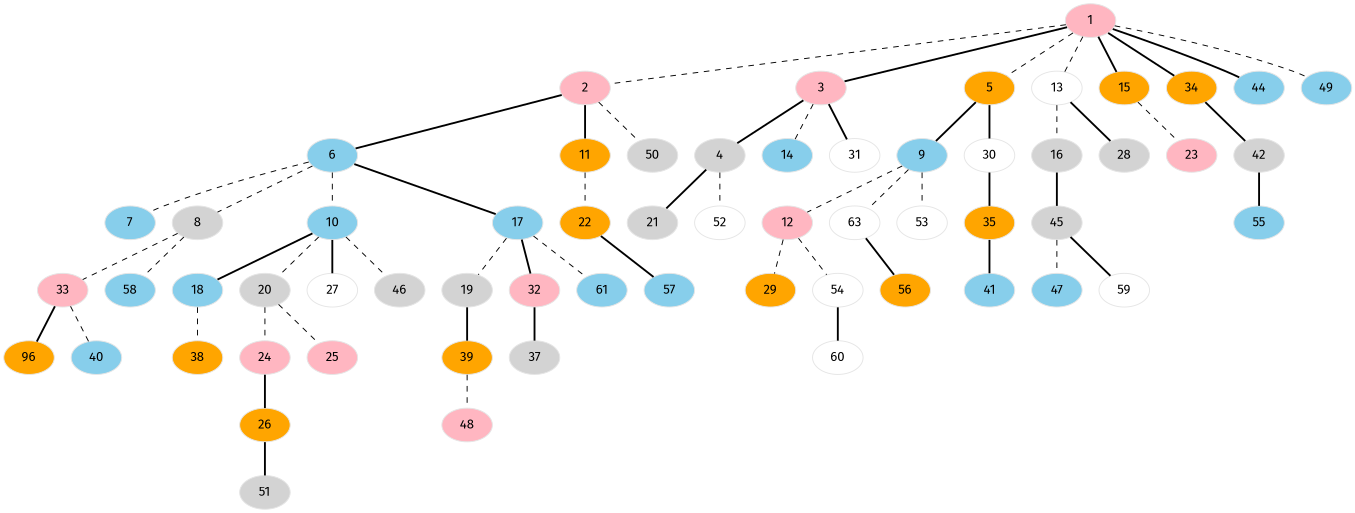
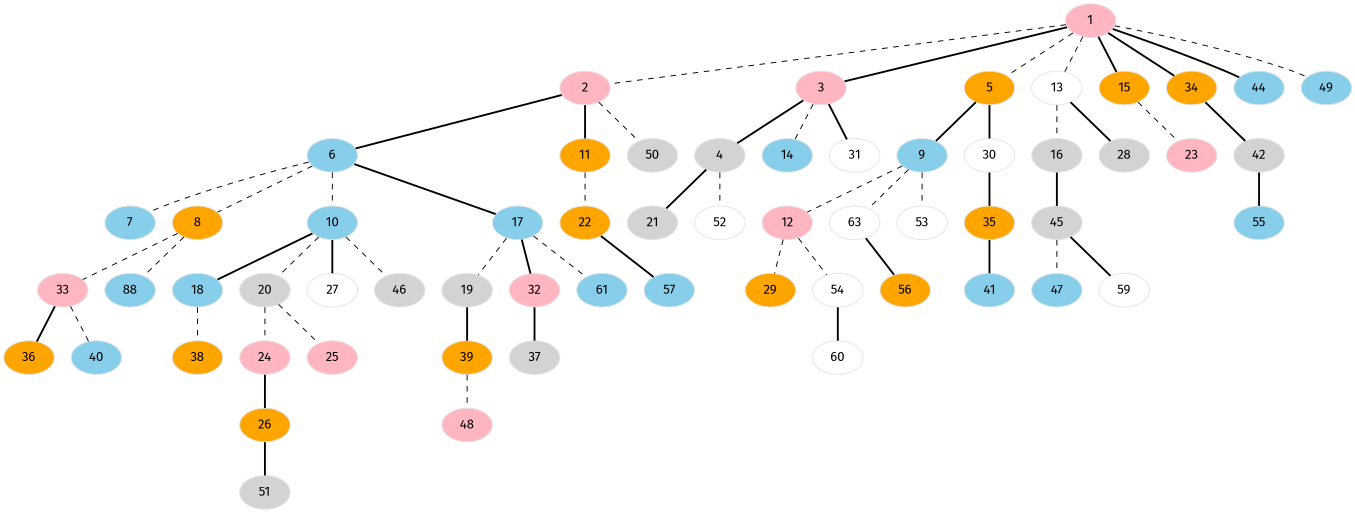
(198, 223) -> (198, 223)
(130, 290) -> (130, 290)
(29, 358) -> (29, 358)
